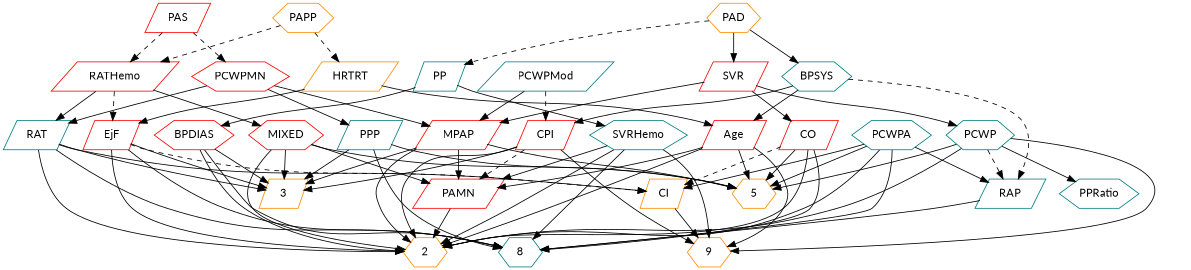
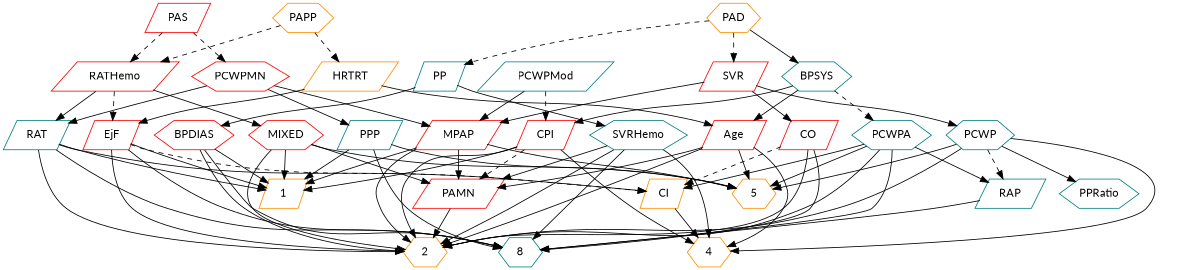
(734, 43) -> (734, 43)
(964, 95) -> (846, 99)
(787, 158) -> none
(284, 194) -> (284, 194)
(709, 252) -> (709, 252)
